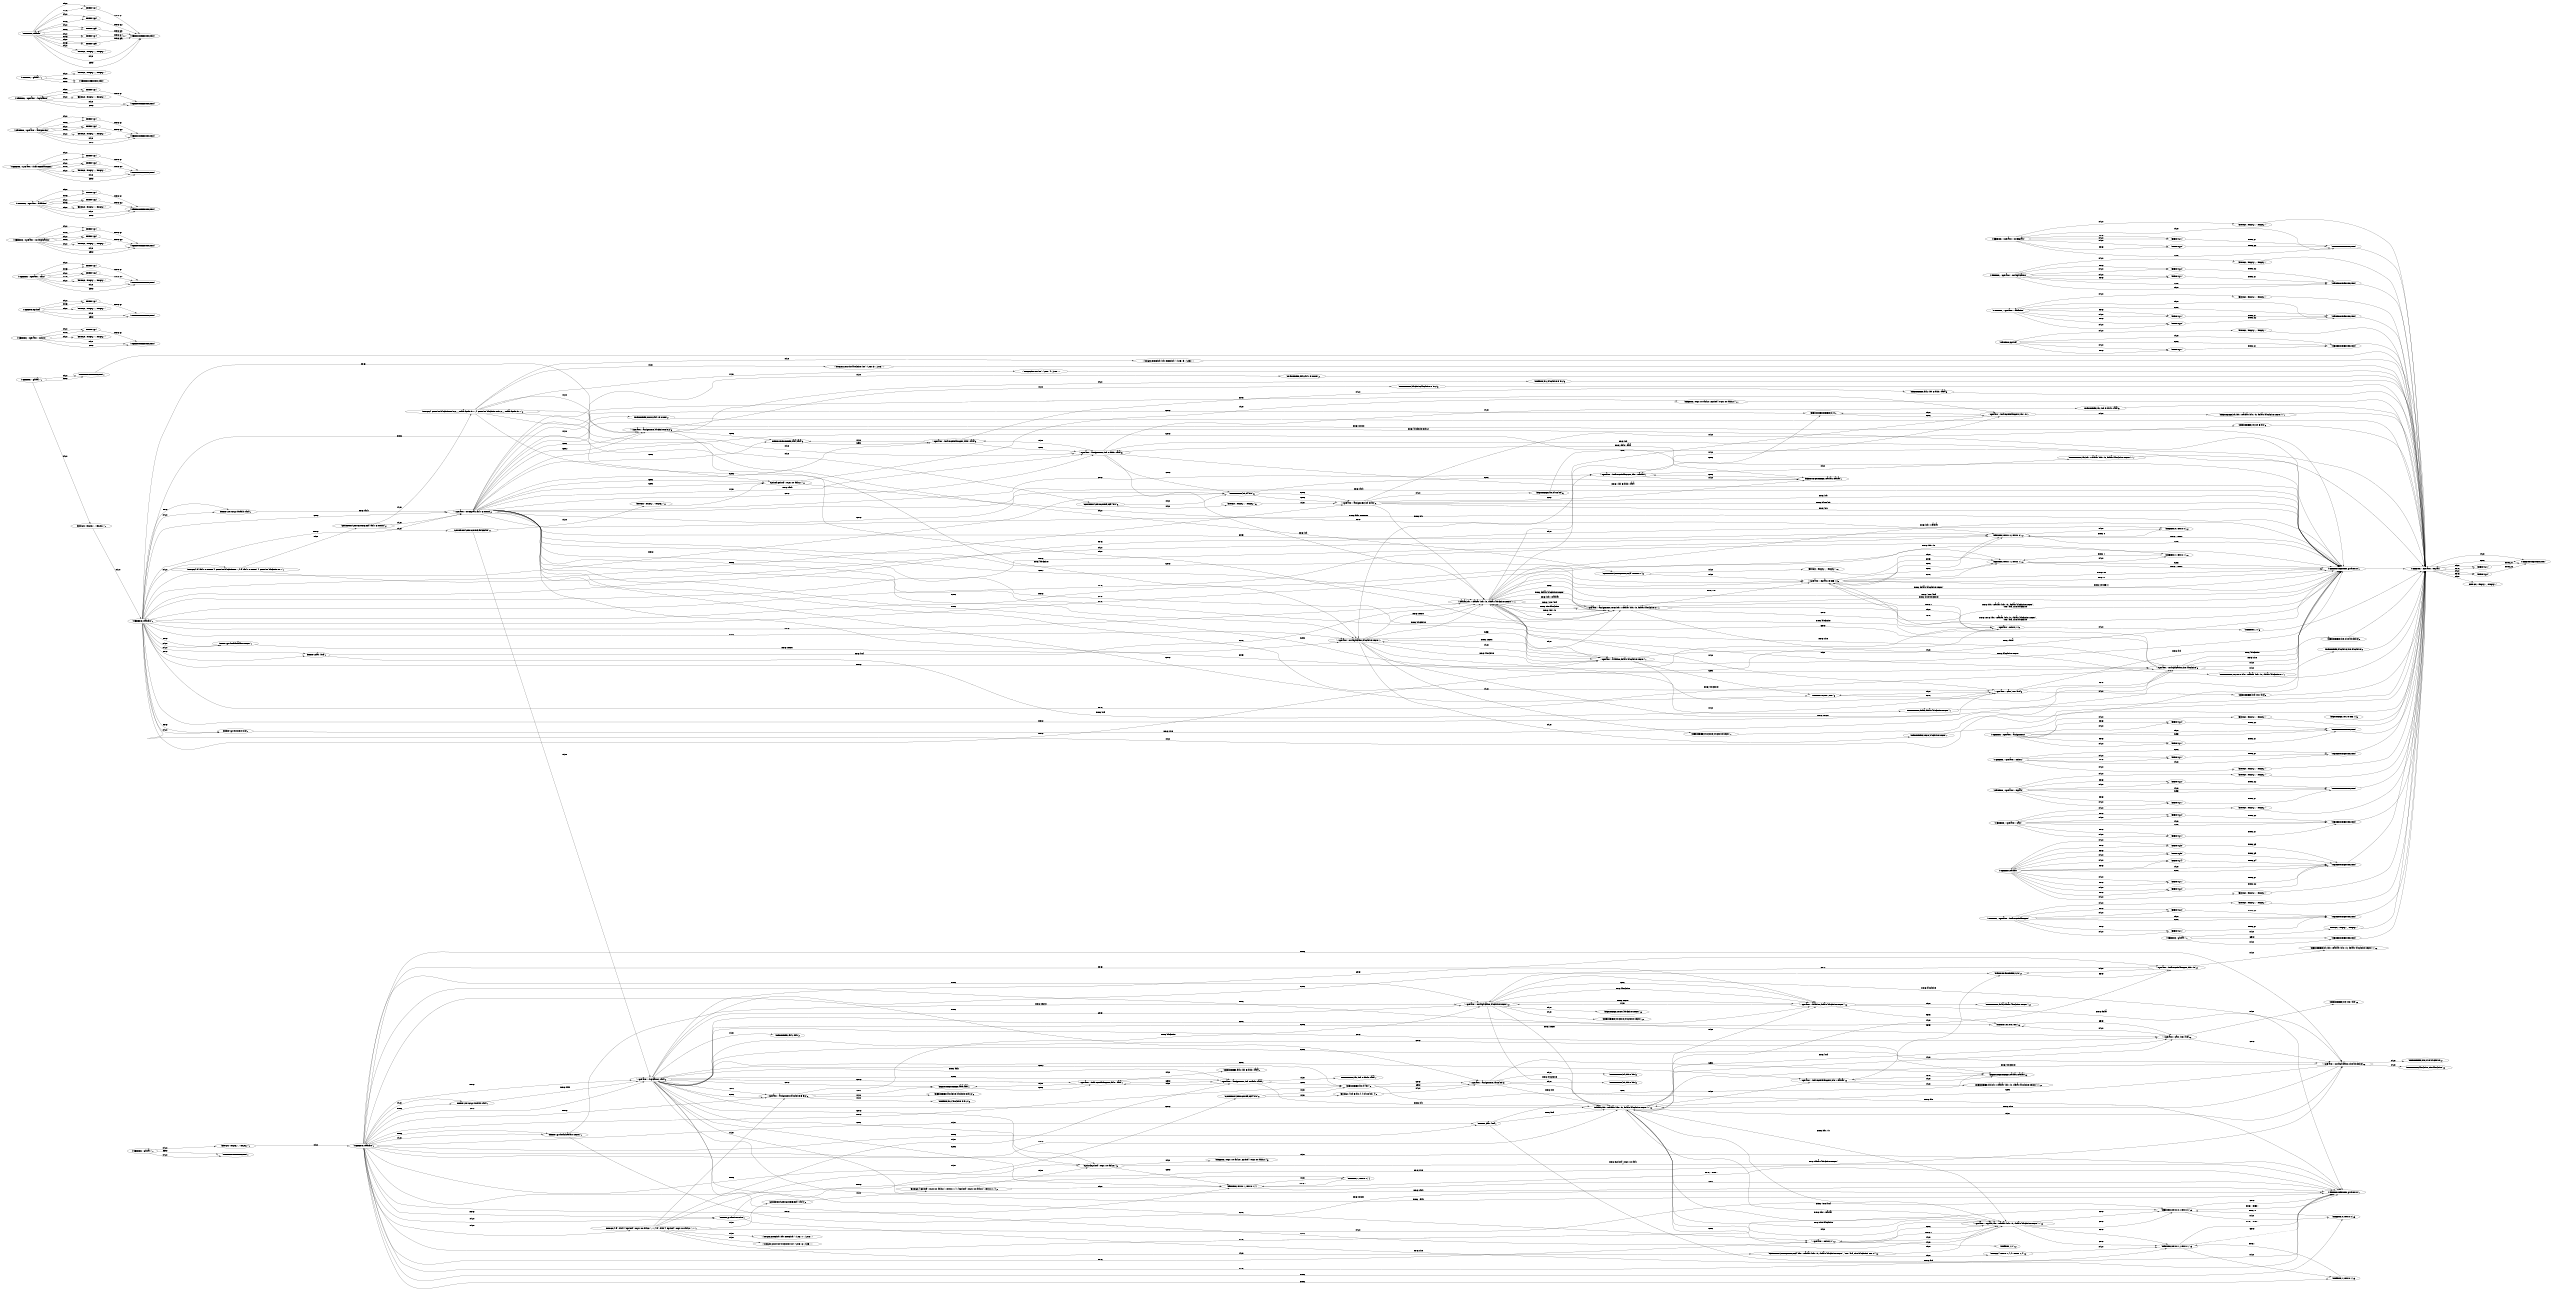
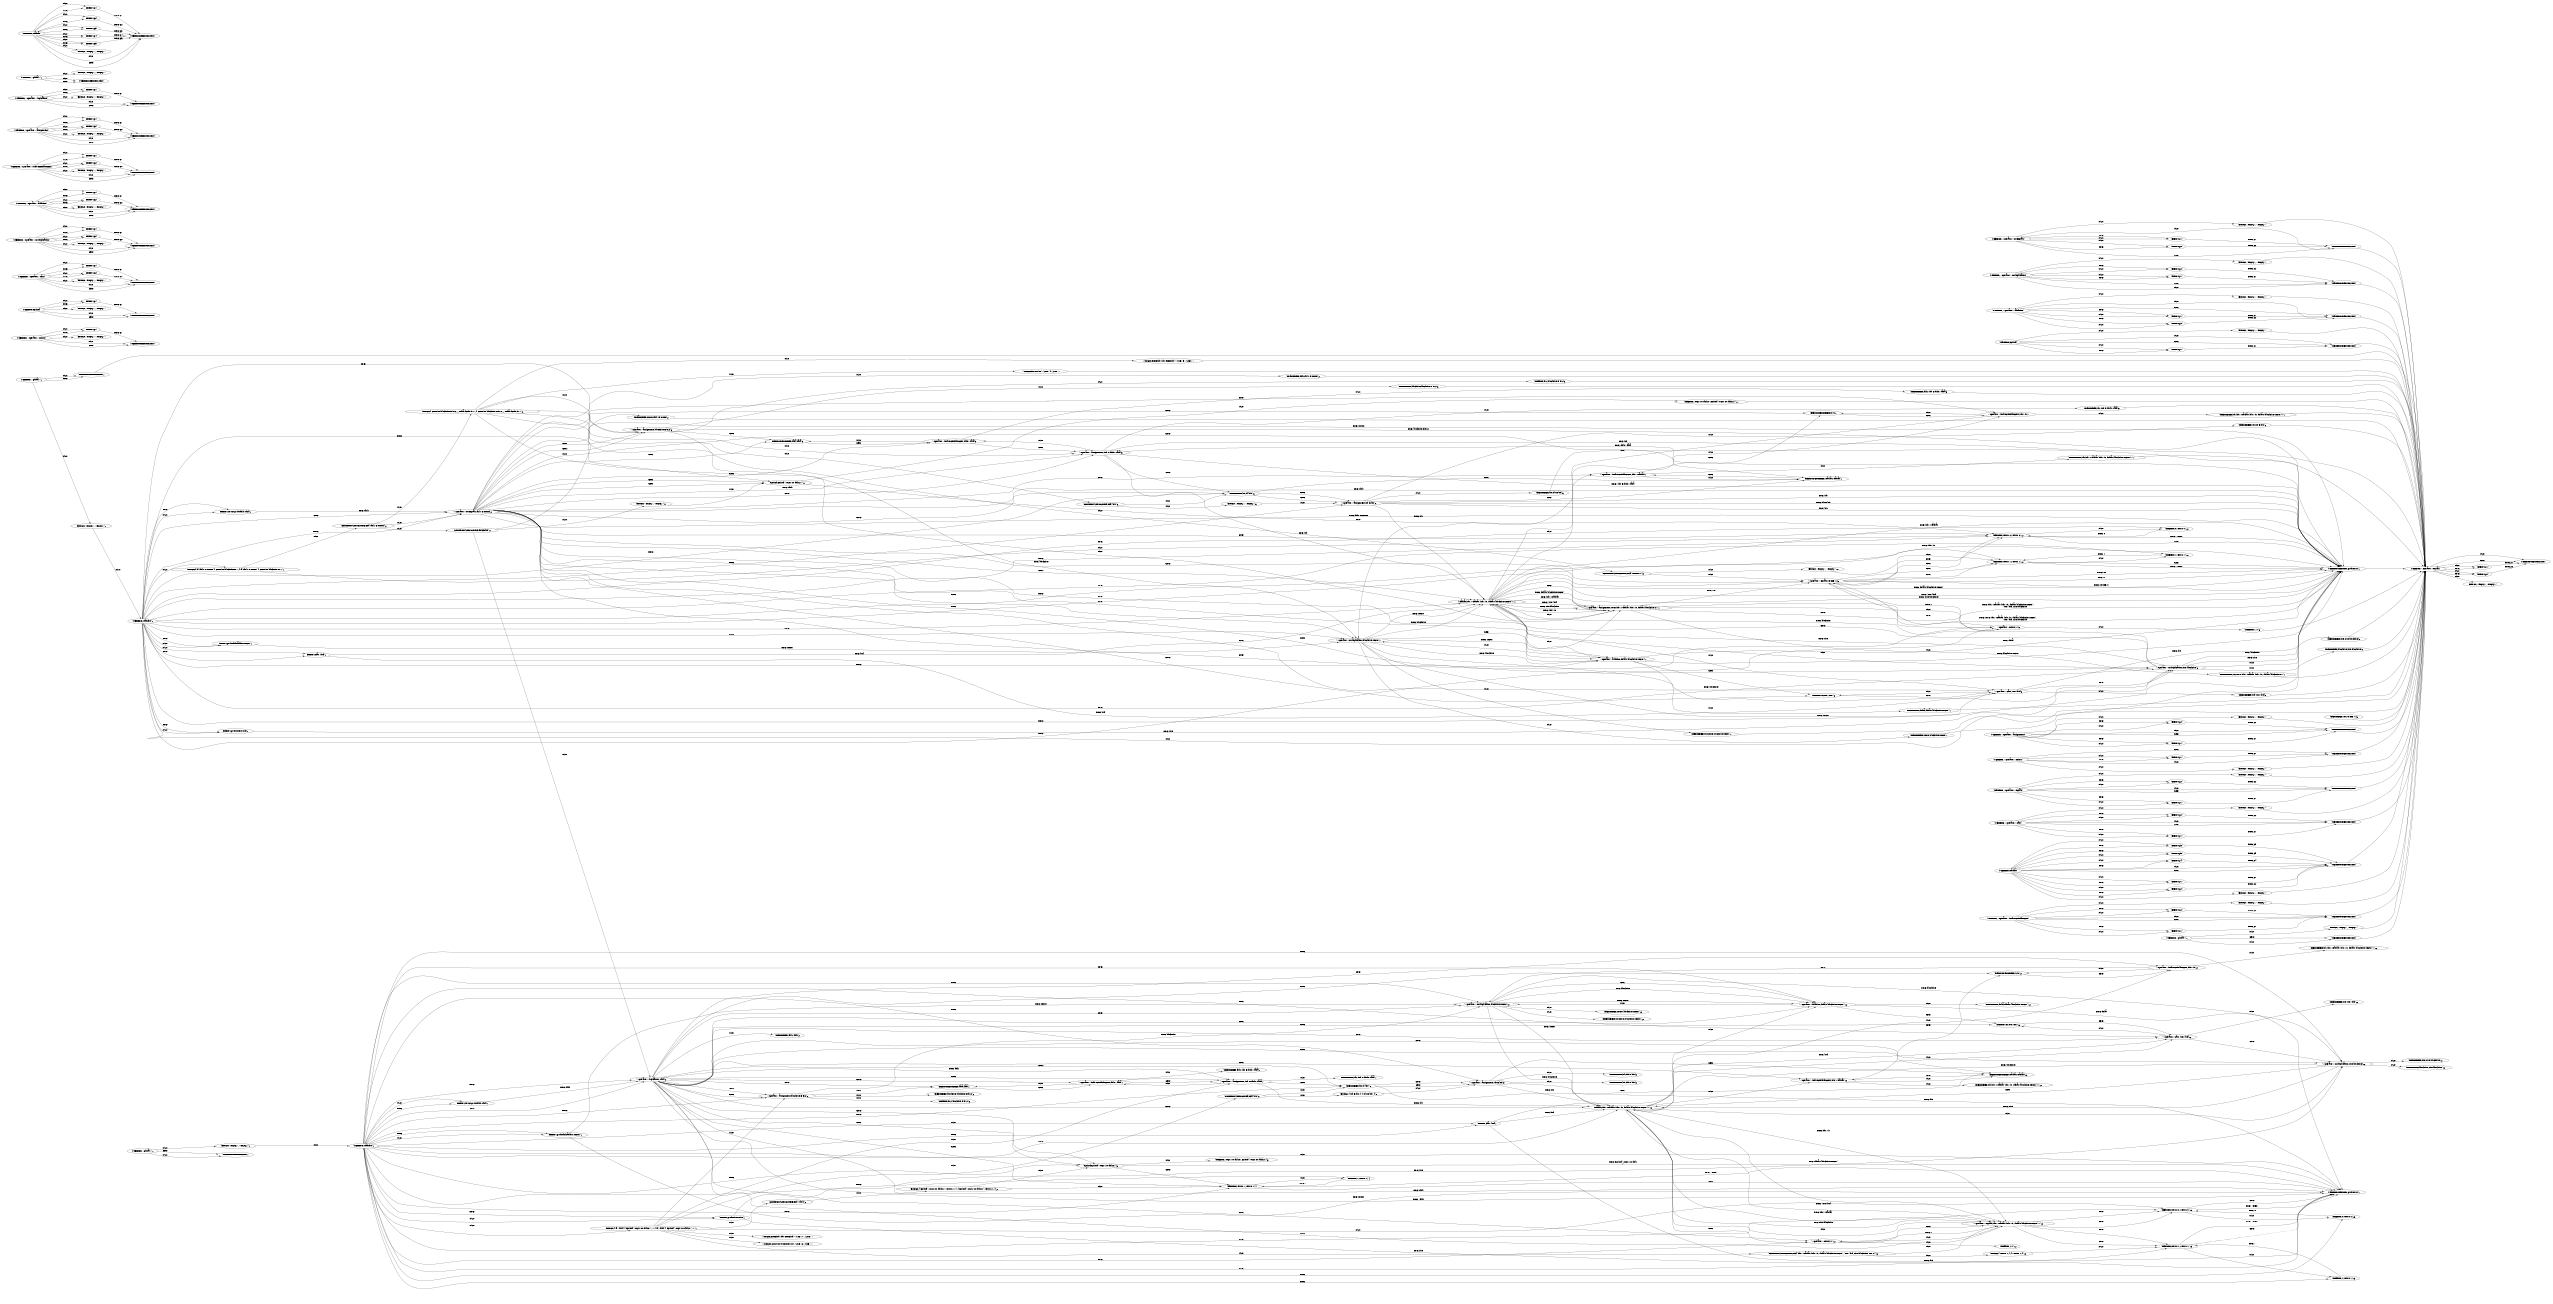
(859, 367) -> none
(541, 439) -> (579, 476)
